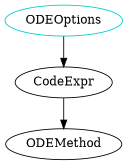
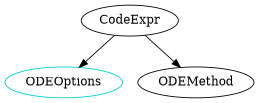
(64, 47) -> (100, 48)
